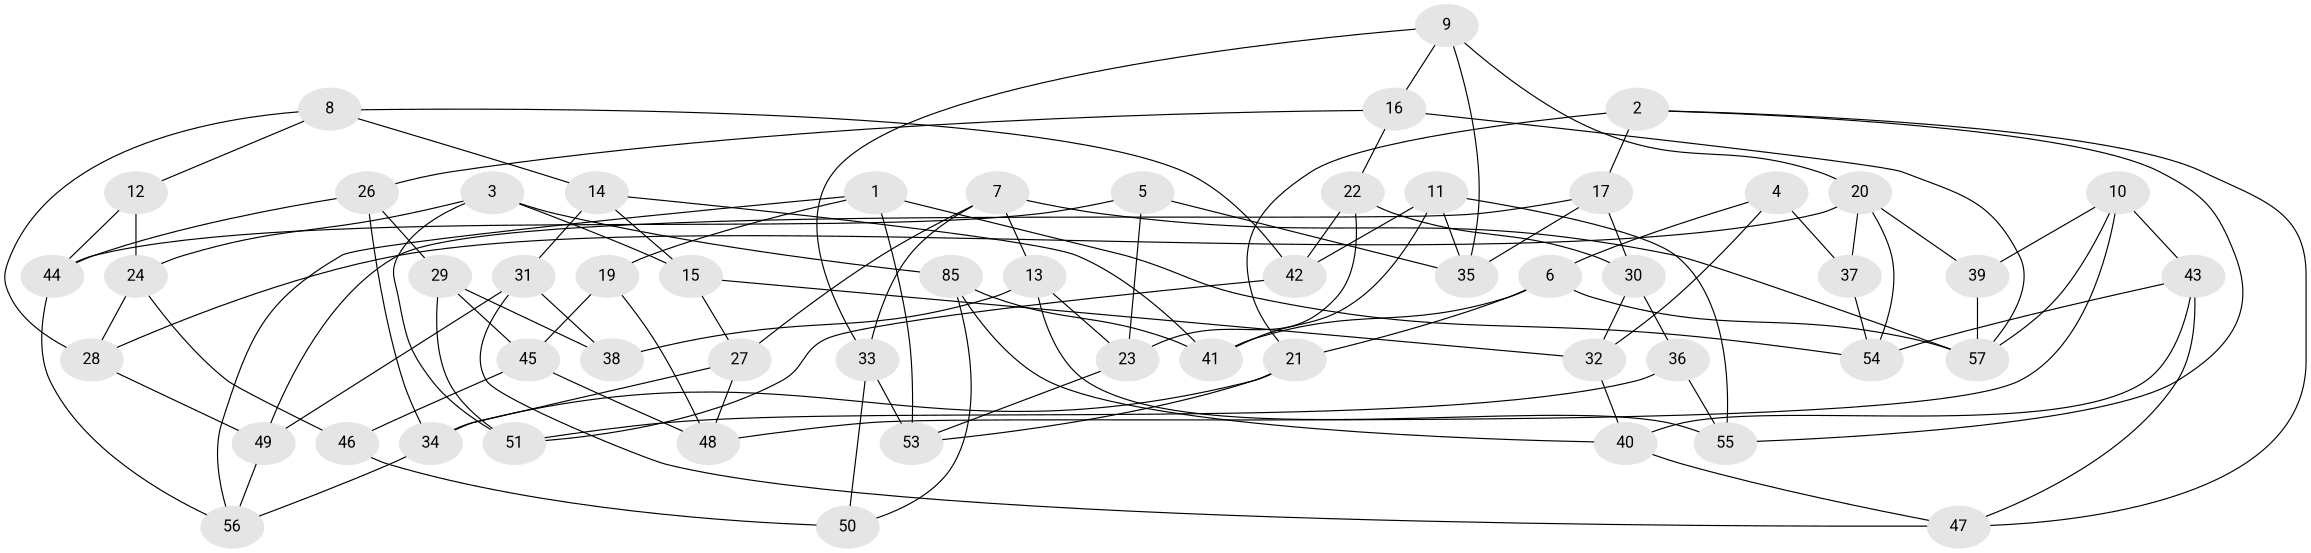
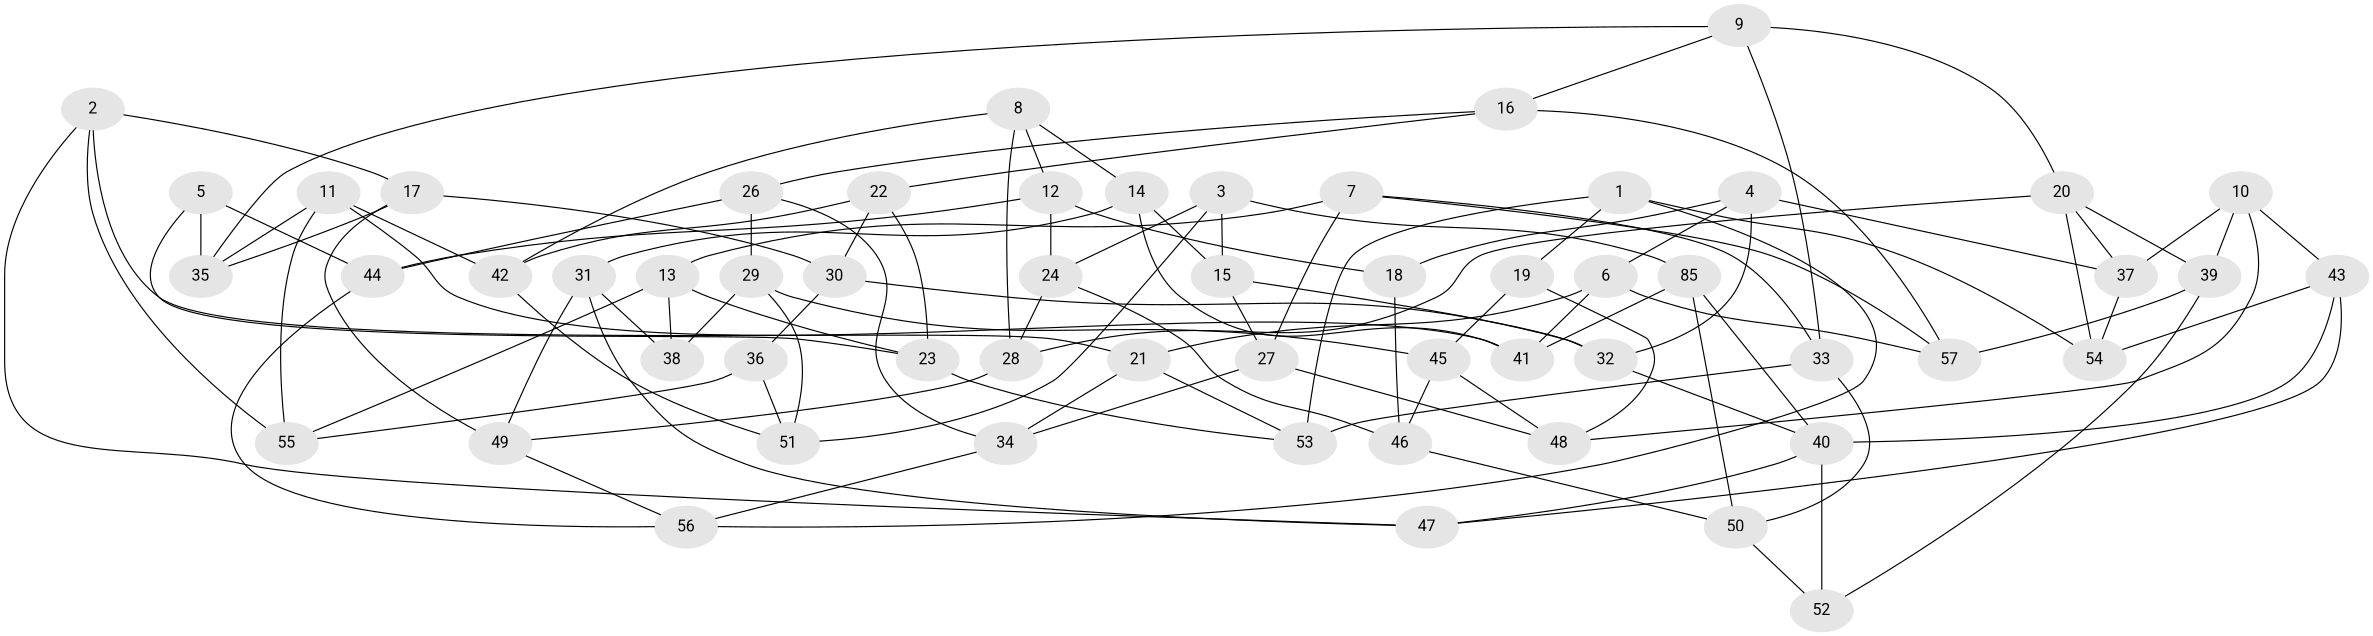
none -> (1394, 276)
(2065, 288) -> (2183, 235)
none -> (1822, 611)
